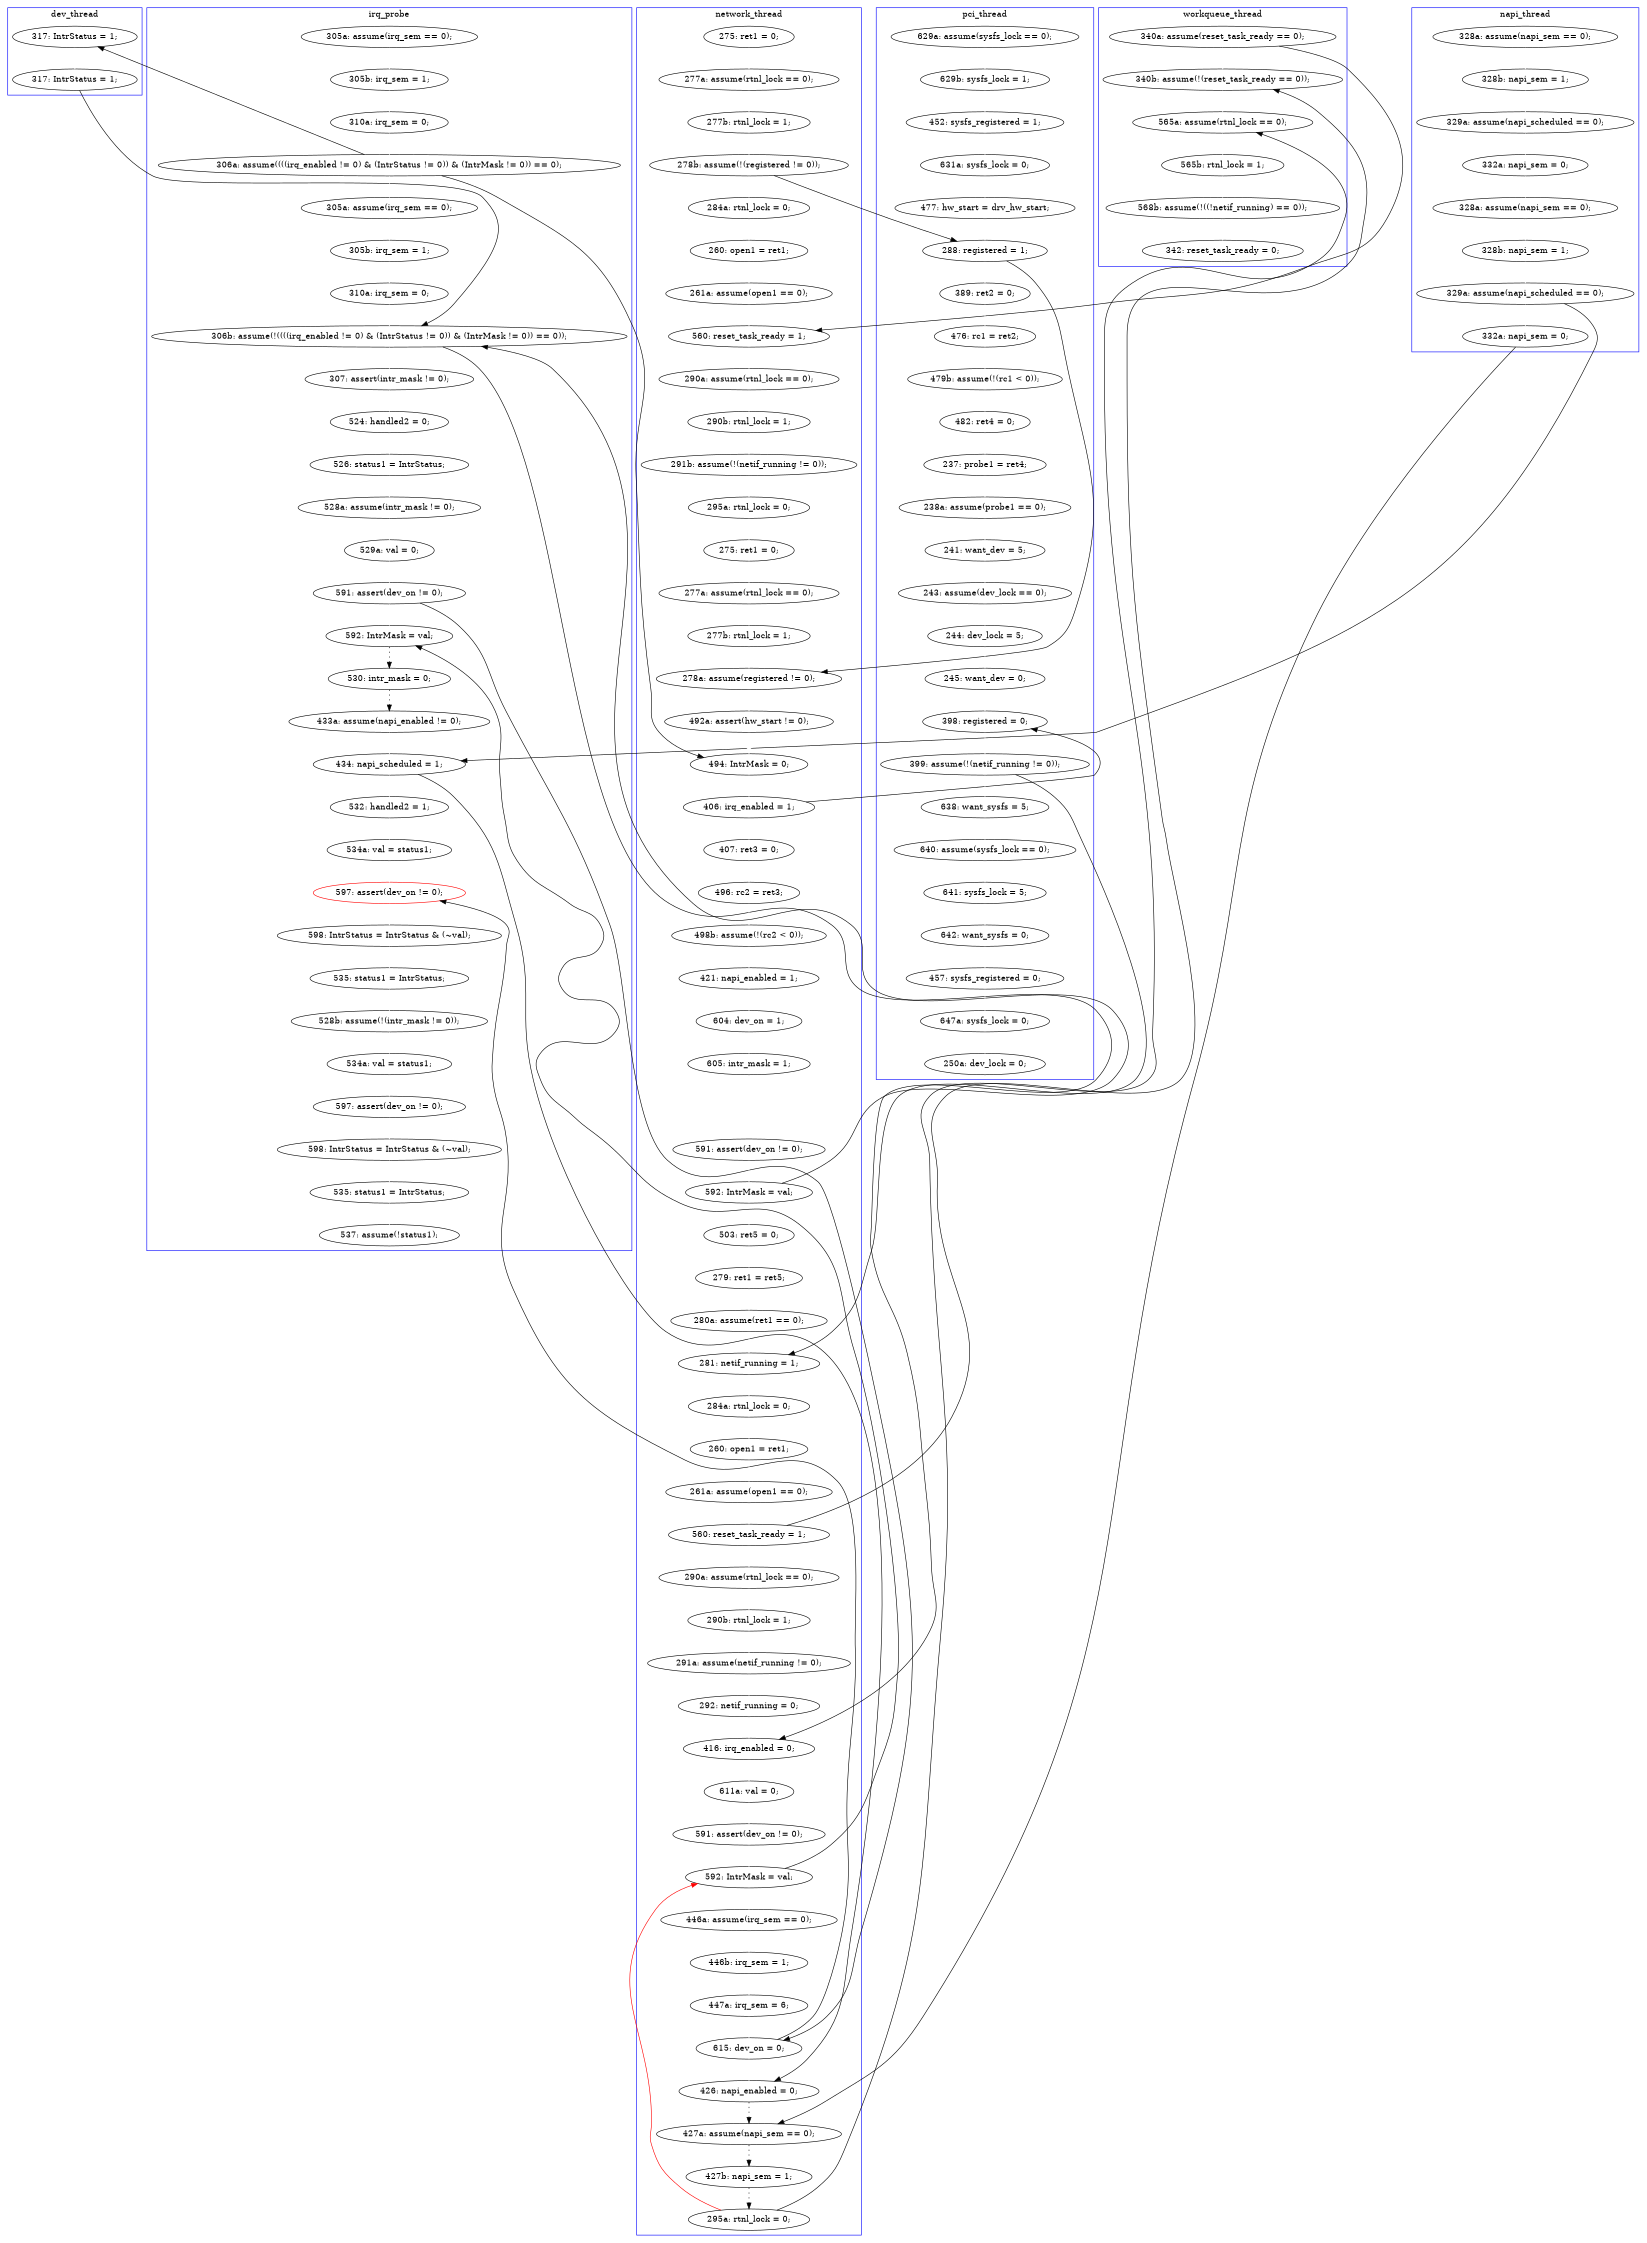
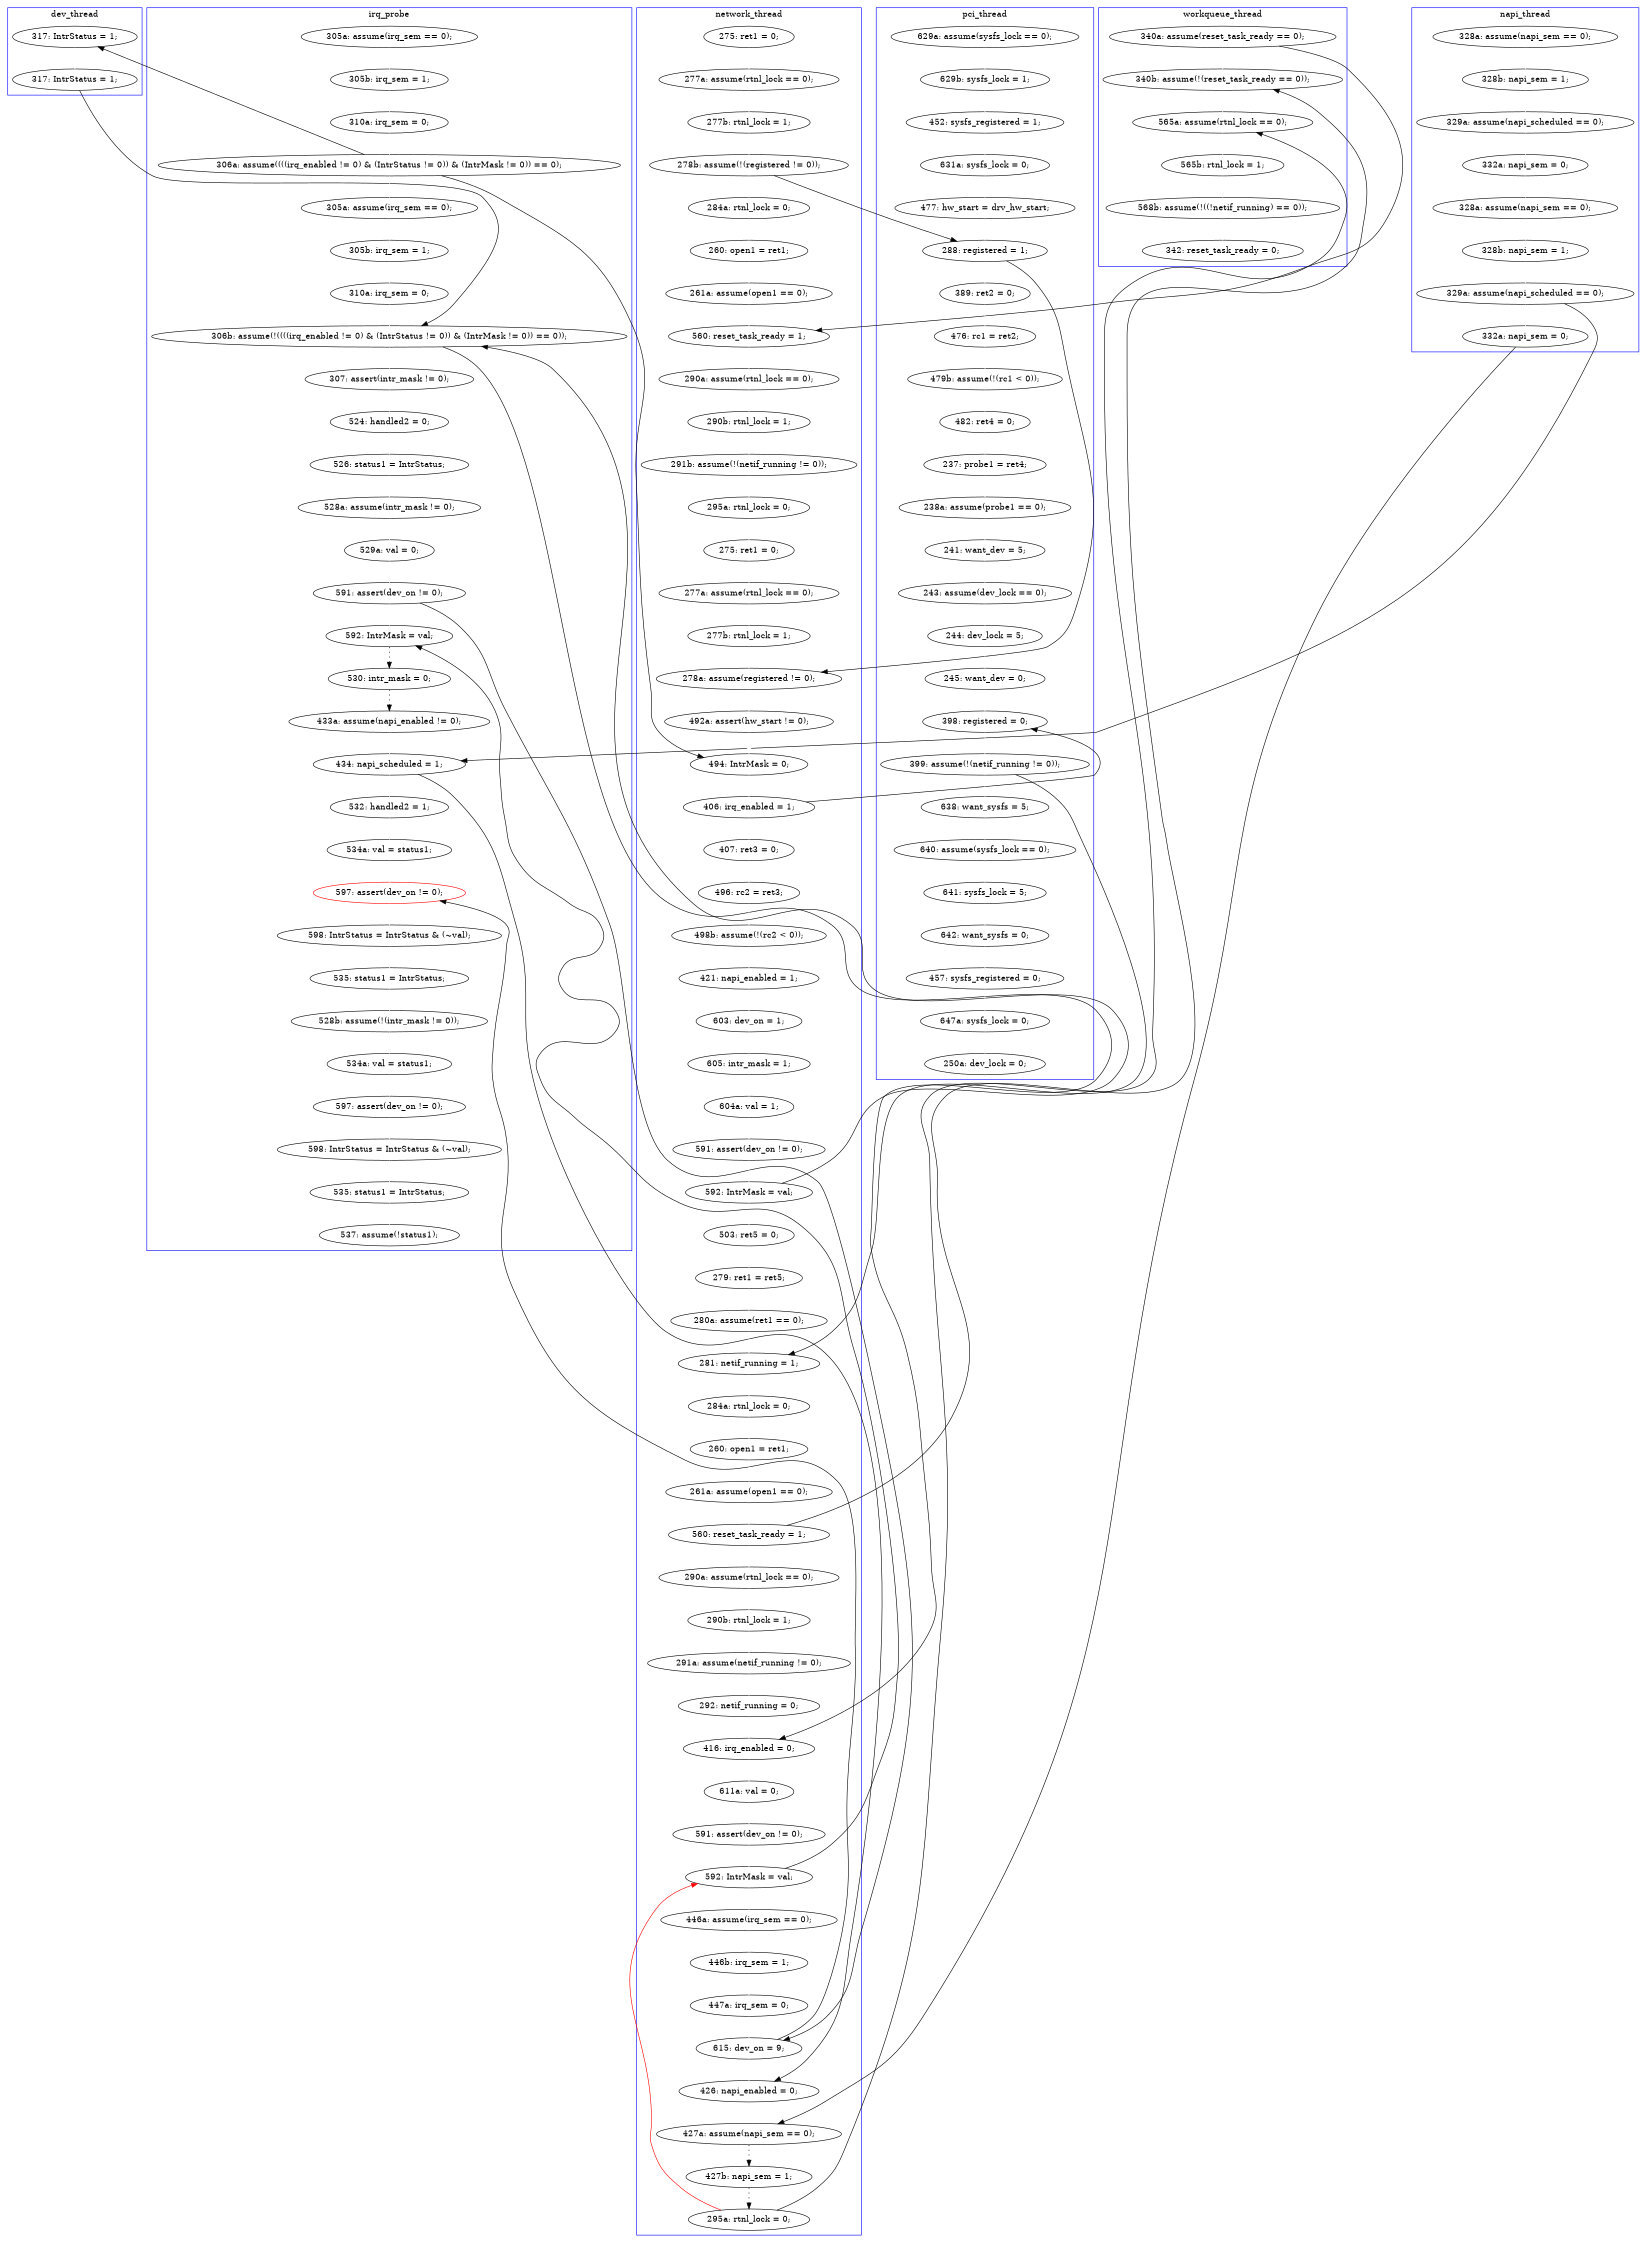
(749, 1021) -> (749, 1021)
none -> (749, 1107)
(749, 2006) -> (749, 2006)
(749, 2048) -> (749, 2048)
(749, 2110) -> none
